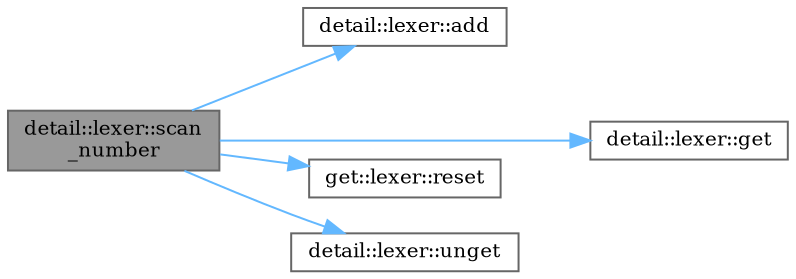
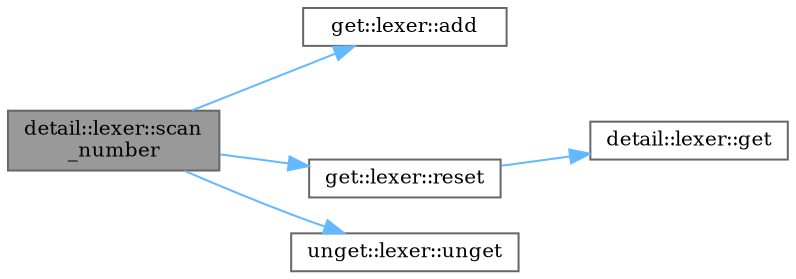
(405, 27) -> (405, 27)
(395, 141) -> (535, 161)
(405, 252) -> (405, 252)
